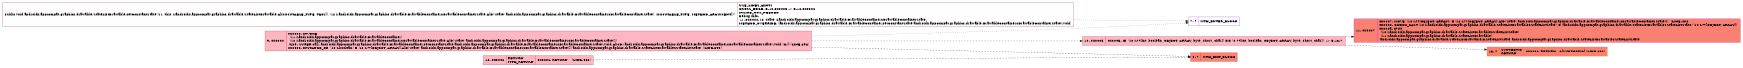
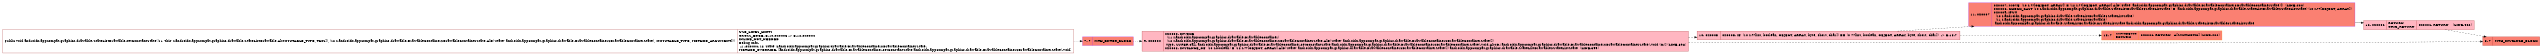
(1214, 21) -> (1108, 41)
none -> (2358, 23)
(999, 31) -> (1136, 41)
(1219, 57) -> (2516, 41)
(521, 62) -> (2402, 27)
